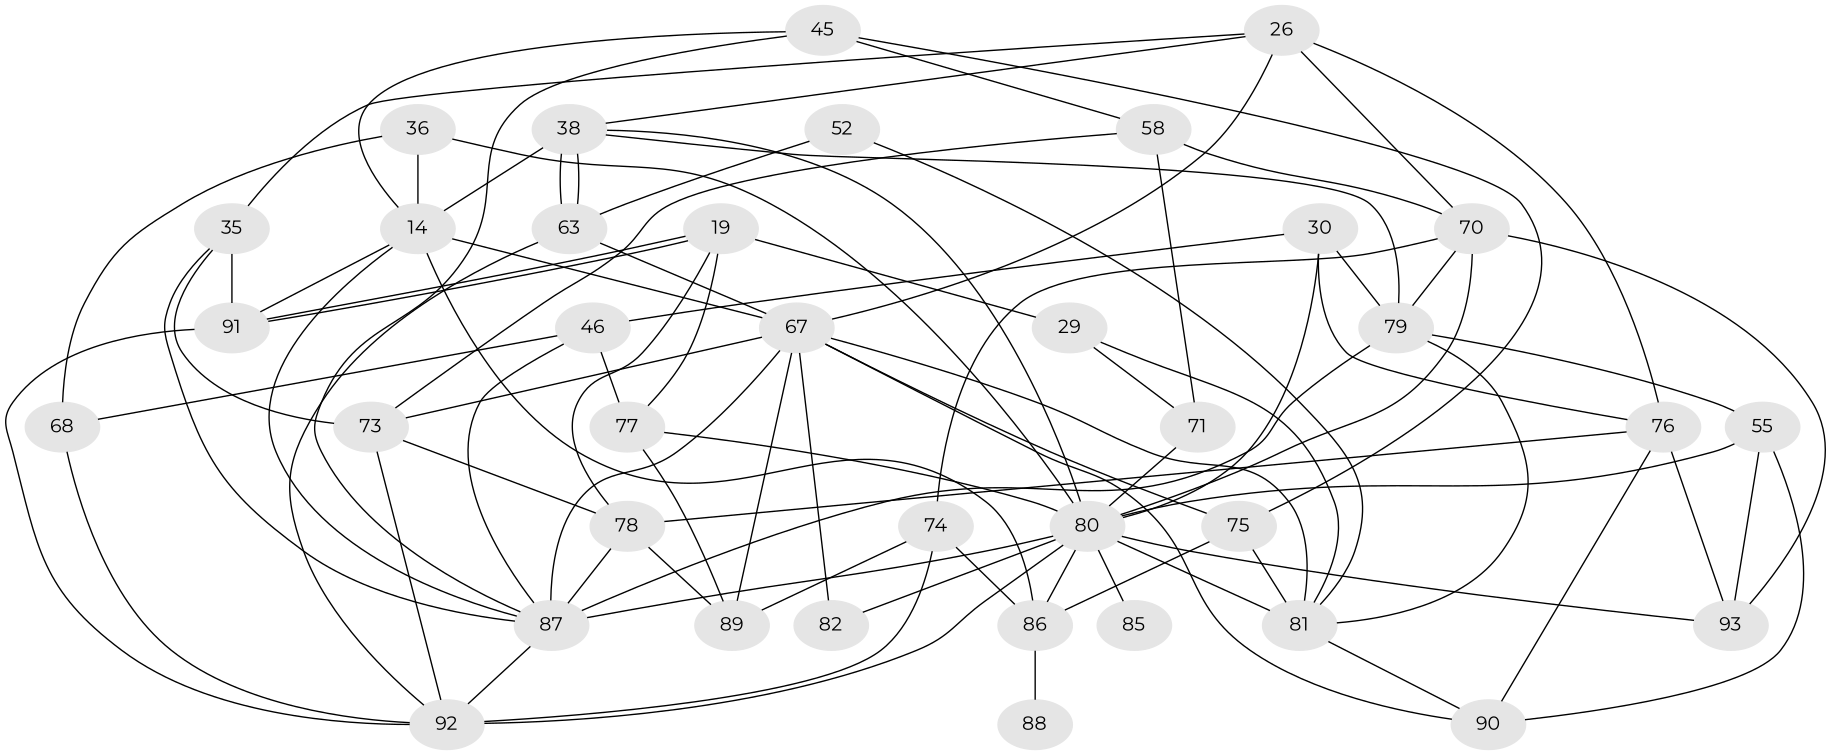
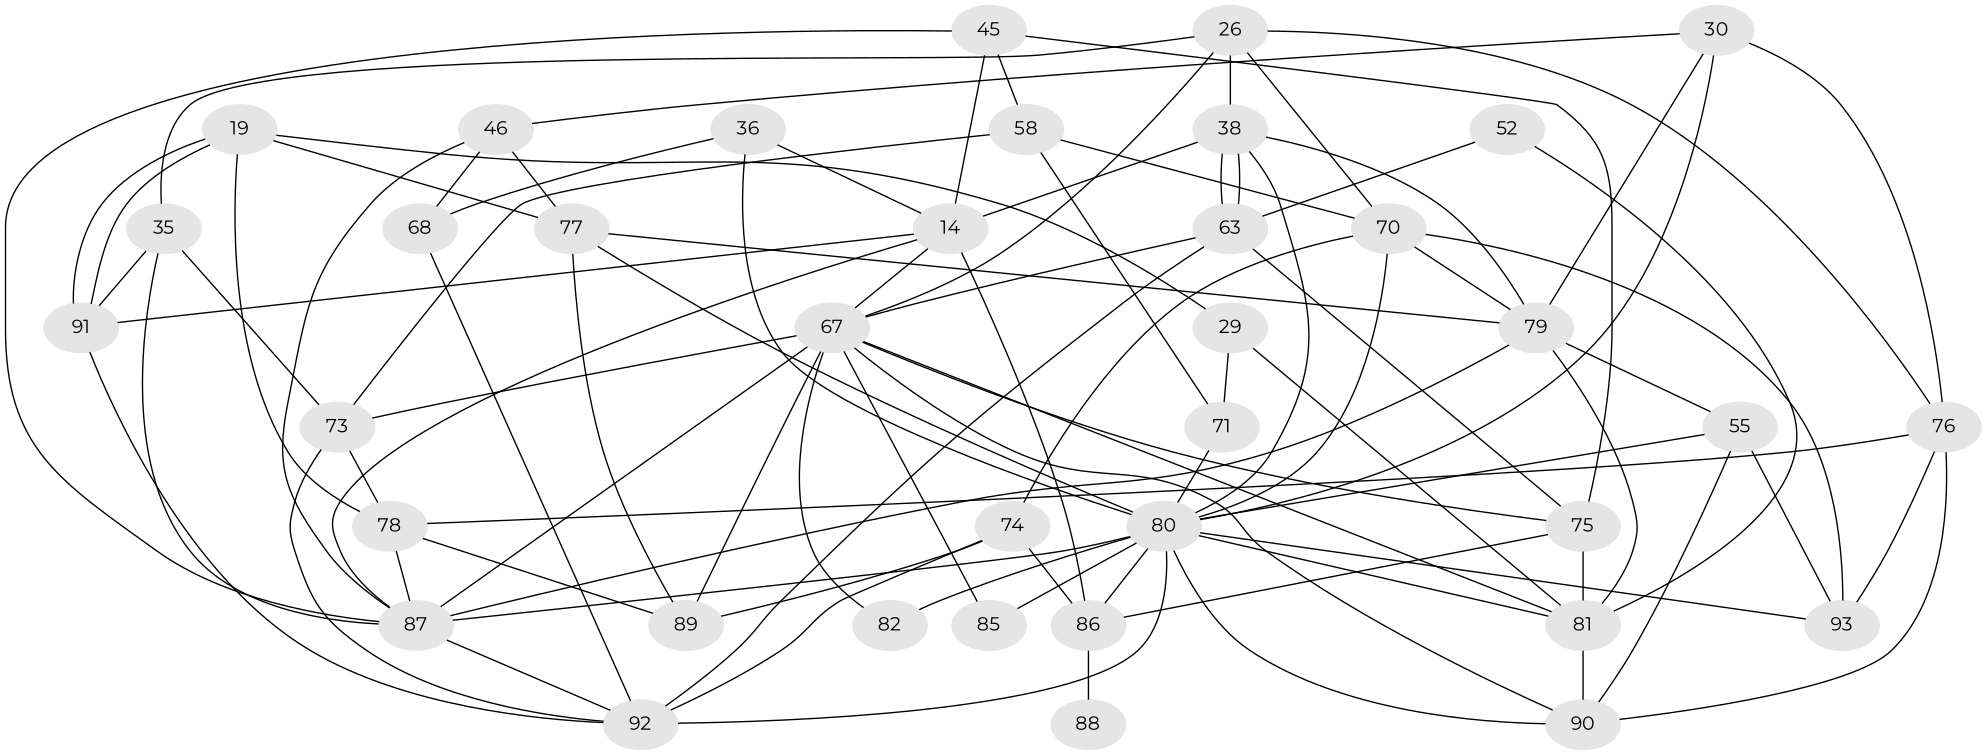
none -> (1076, 281)
none -> (1407, 378)
none -> (904, 464)
none -> (1331, 690)
